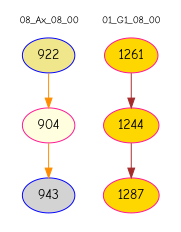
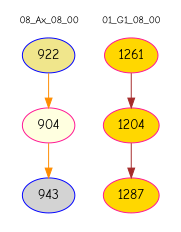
(131, 125) -> (131, 125)
